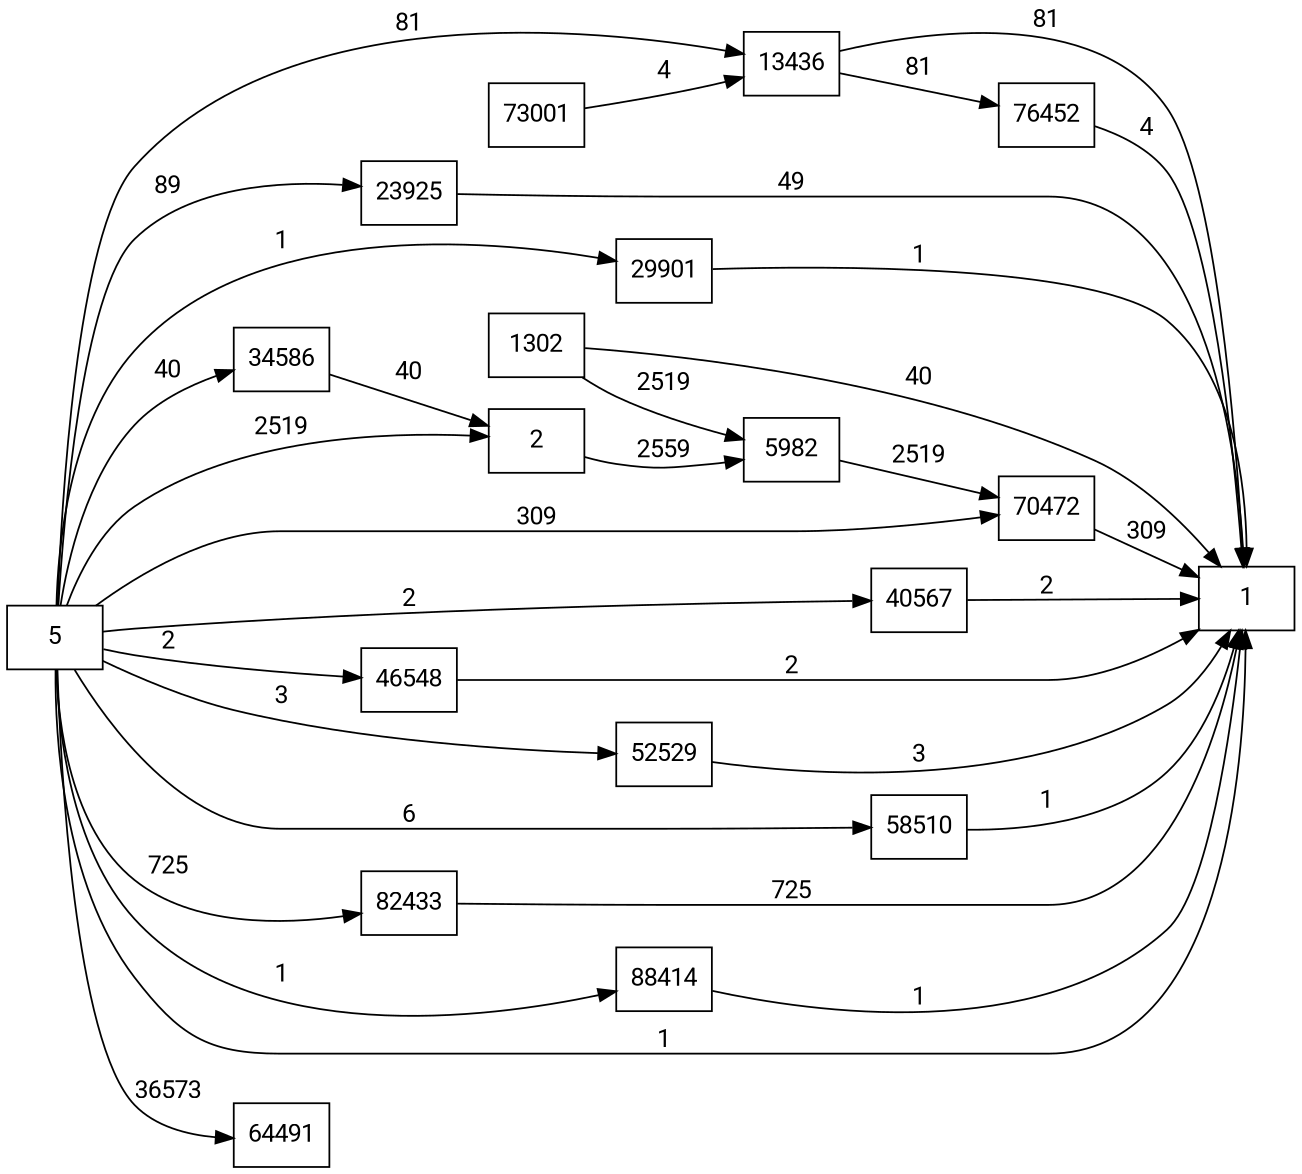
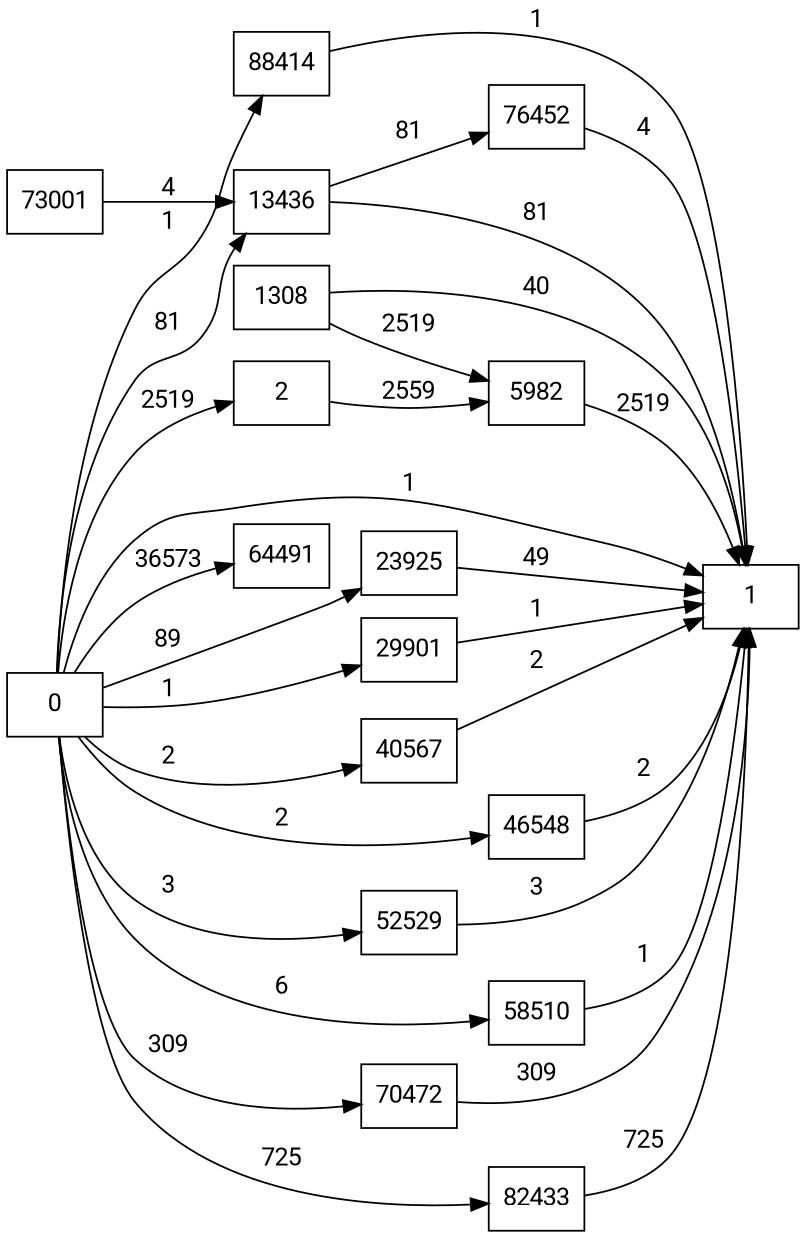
(537, 345) -> (282, 298)
(282, 359) -> none
(910, 477) -> (677, 456)
(55, 638) -> (55, 705)
